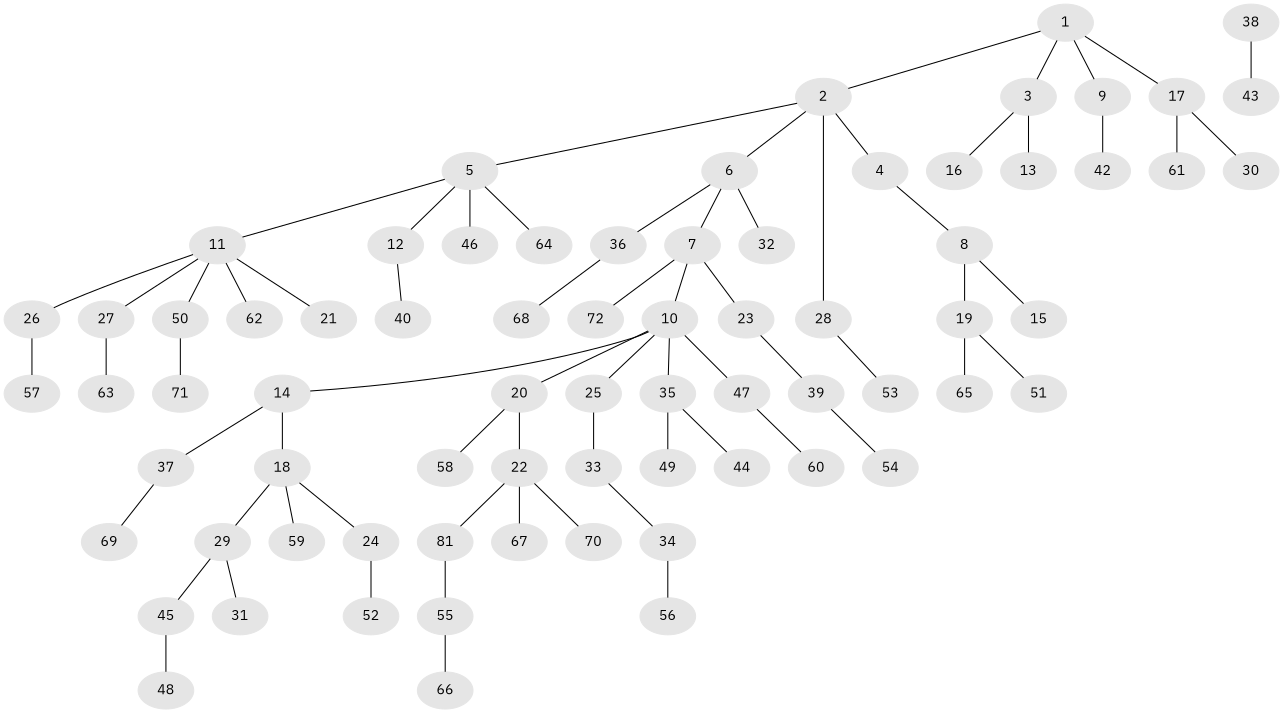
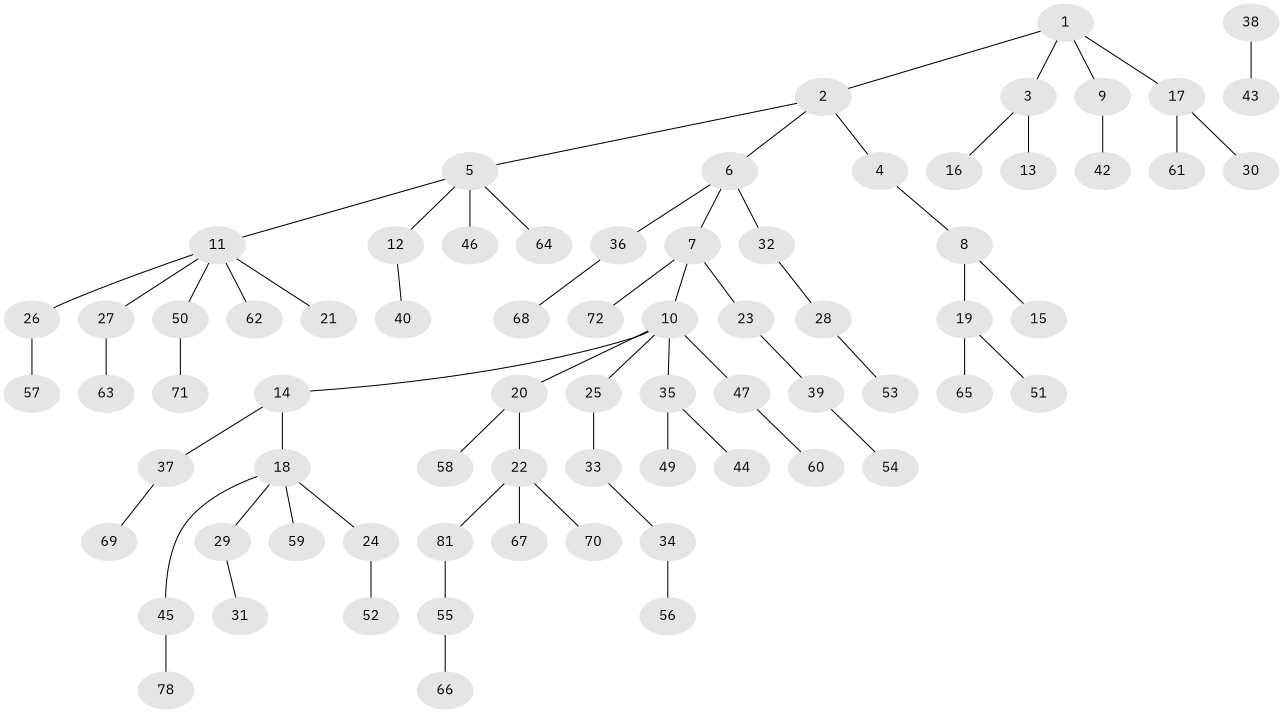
(823, 208) -> (795, 282)
(194, 579) -> (188, 520)
(166, 690) -> (166, 690)
